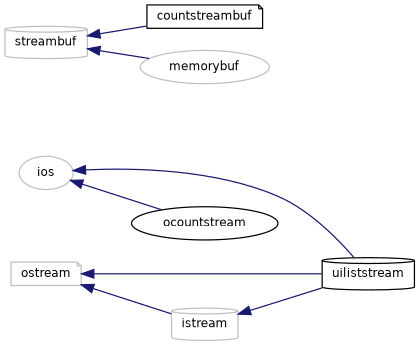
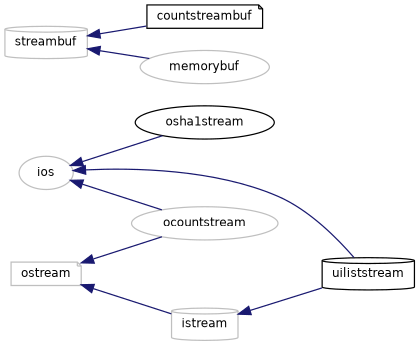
none -> (205, 122)
(205, 223) -> (205, 223)
(208, 274) -> (128, 248)
